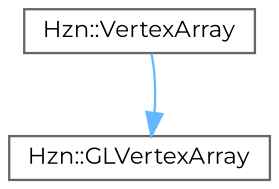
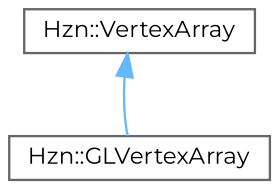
(155, 83) -> (124, 107)
